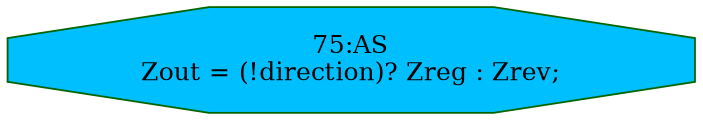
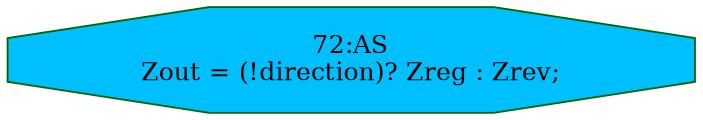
(351, 60) -> (351, 60)
